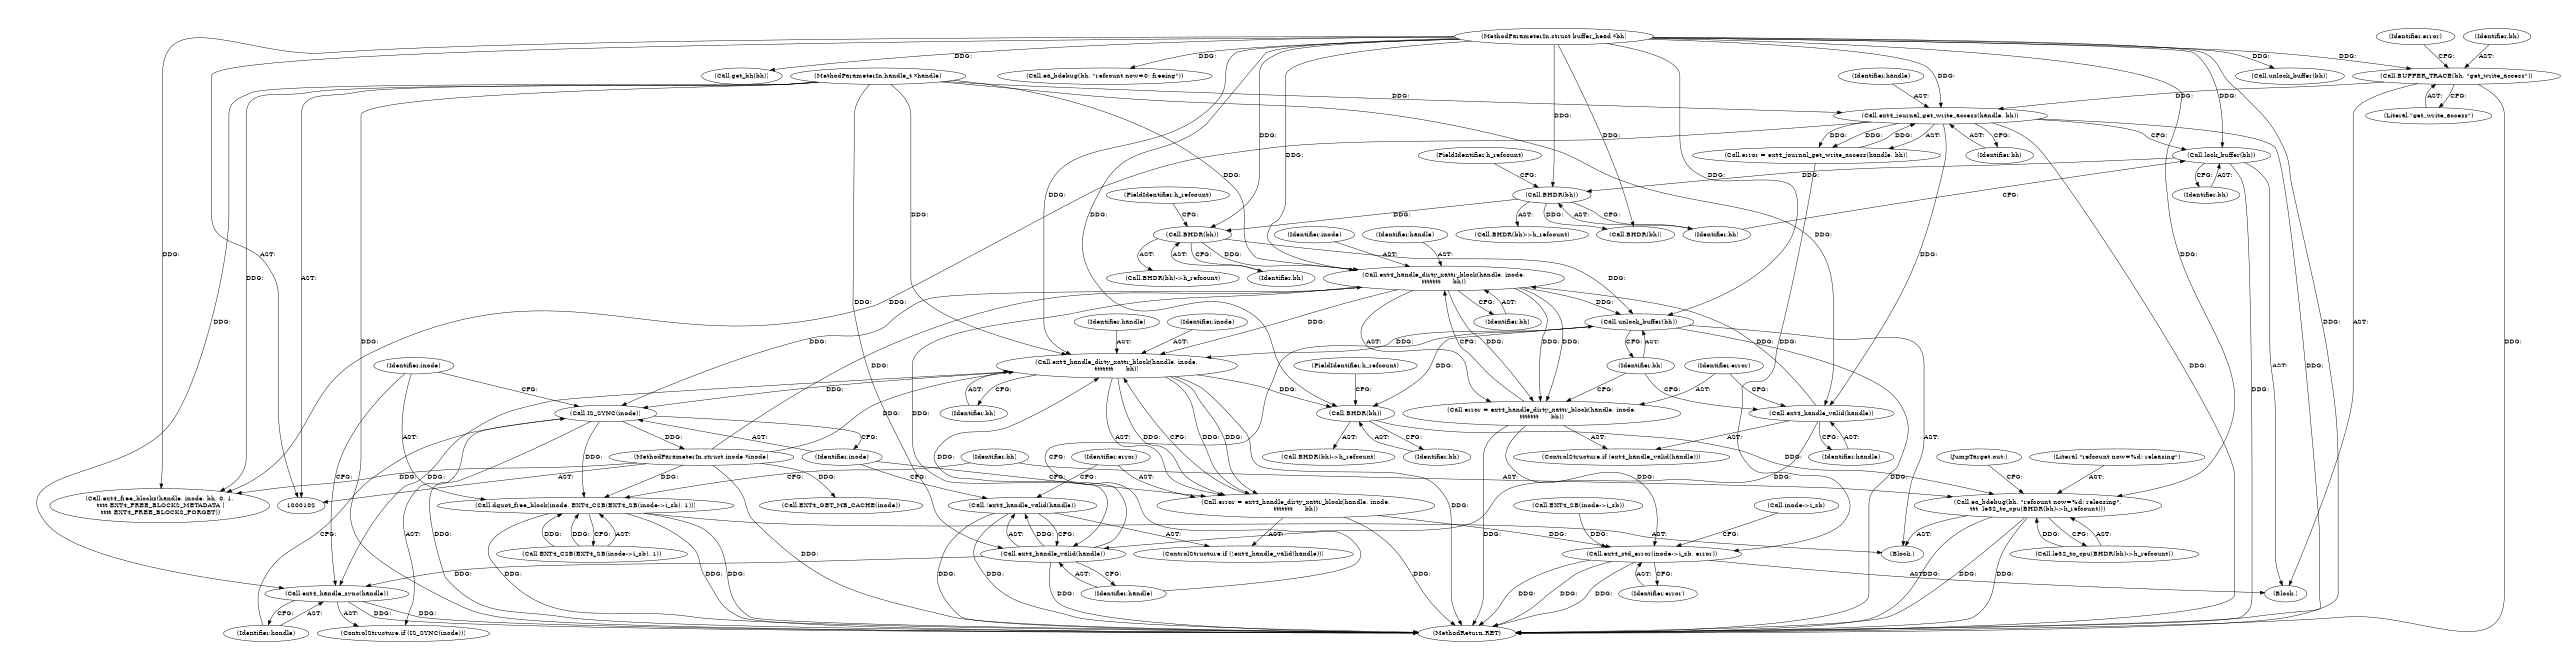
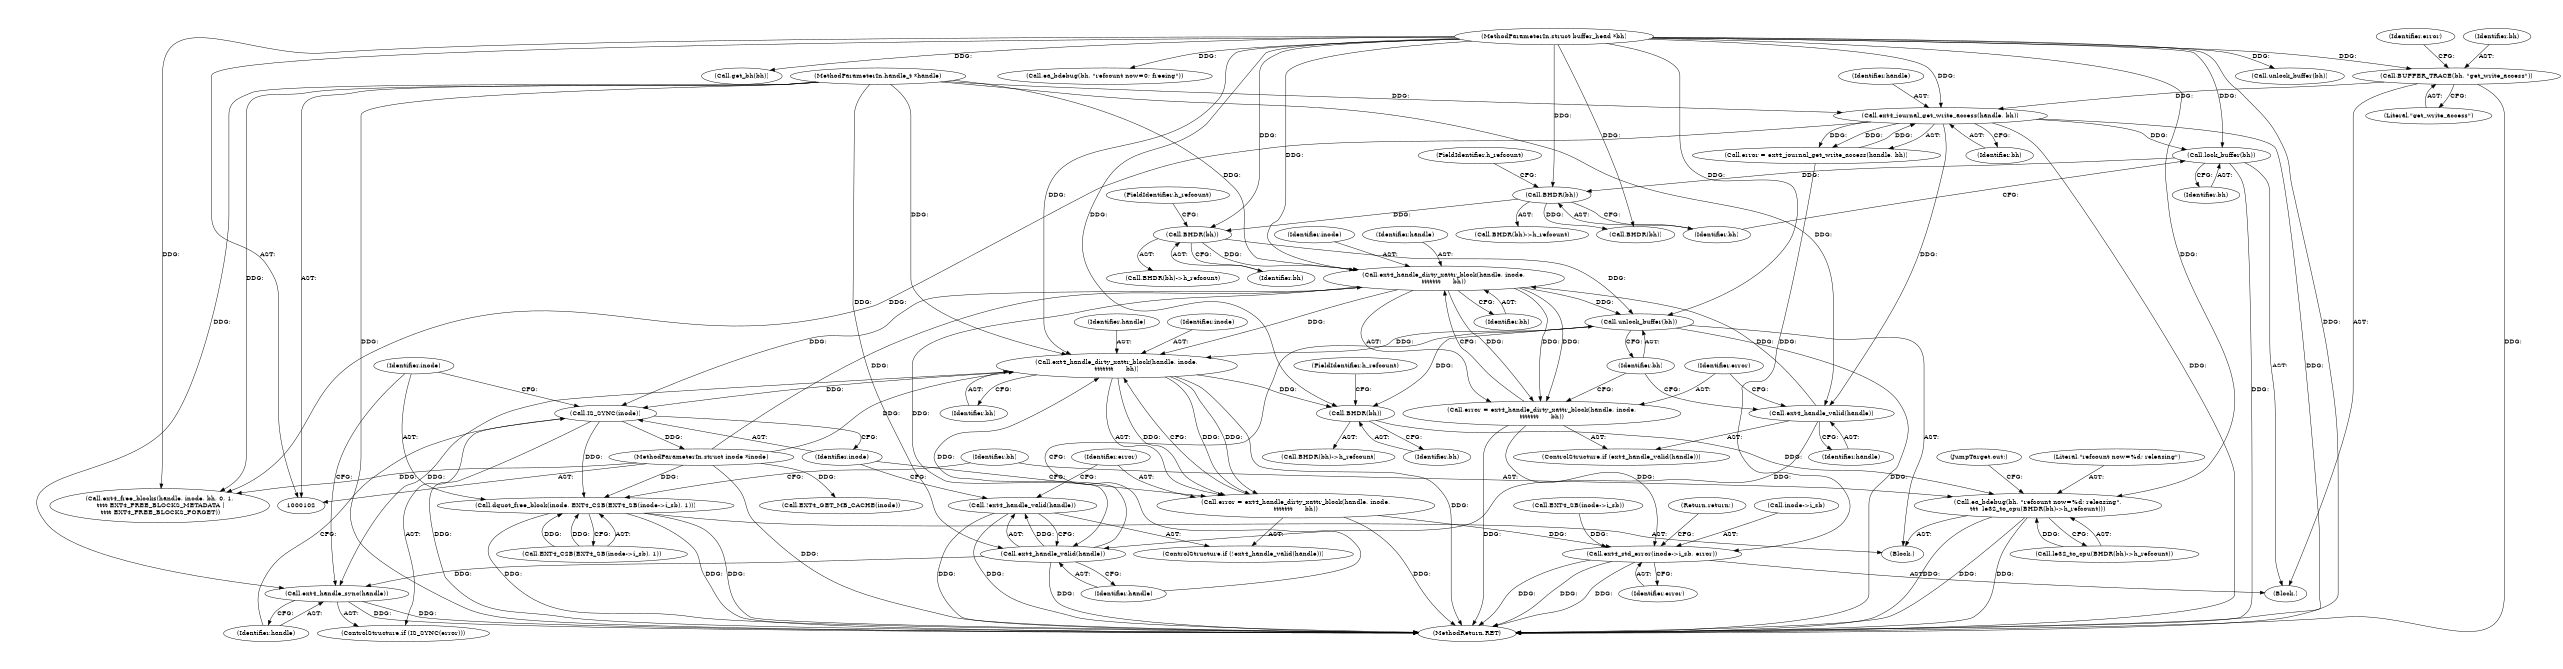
(2160, 136) -> (2160, 136)
none -> (1707, 506)
(1732, 534) -> (1732, 534)
(403, 633) -> (403, 633)
